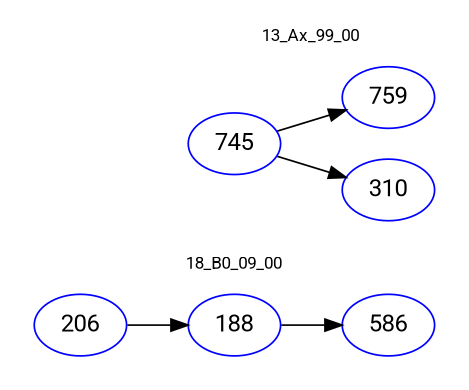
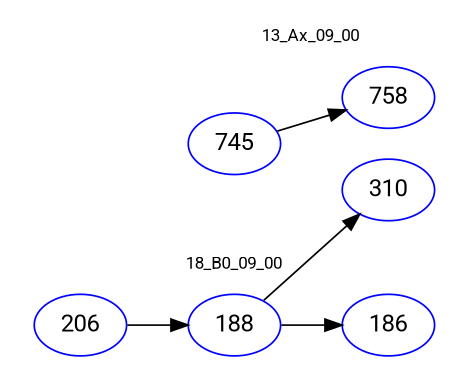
(311, 37) -> (311, 37)
(388, 98) -> (388, 98)
(303, 164) -> (305, 263)
(388, 325) -> (388, 325)
